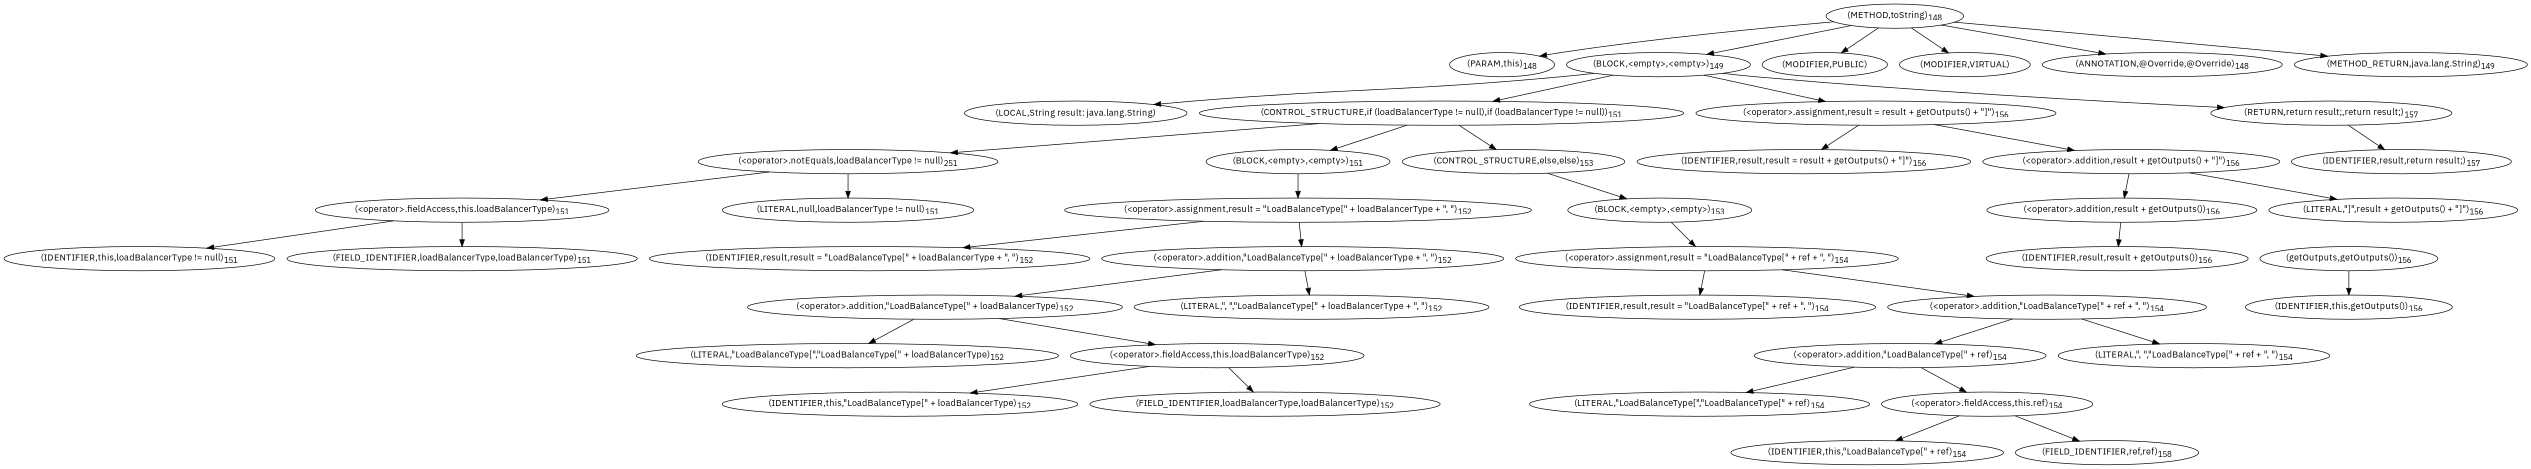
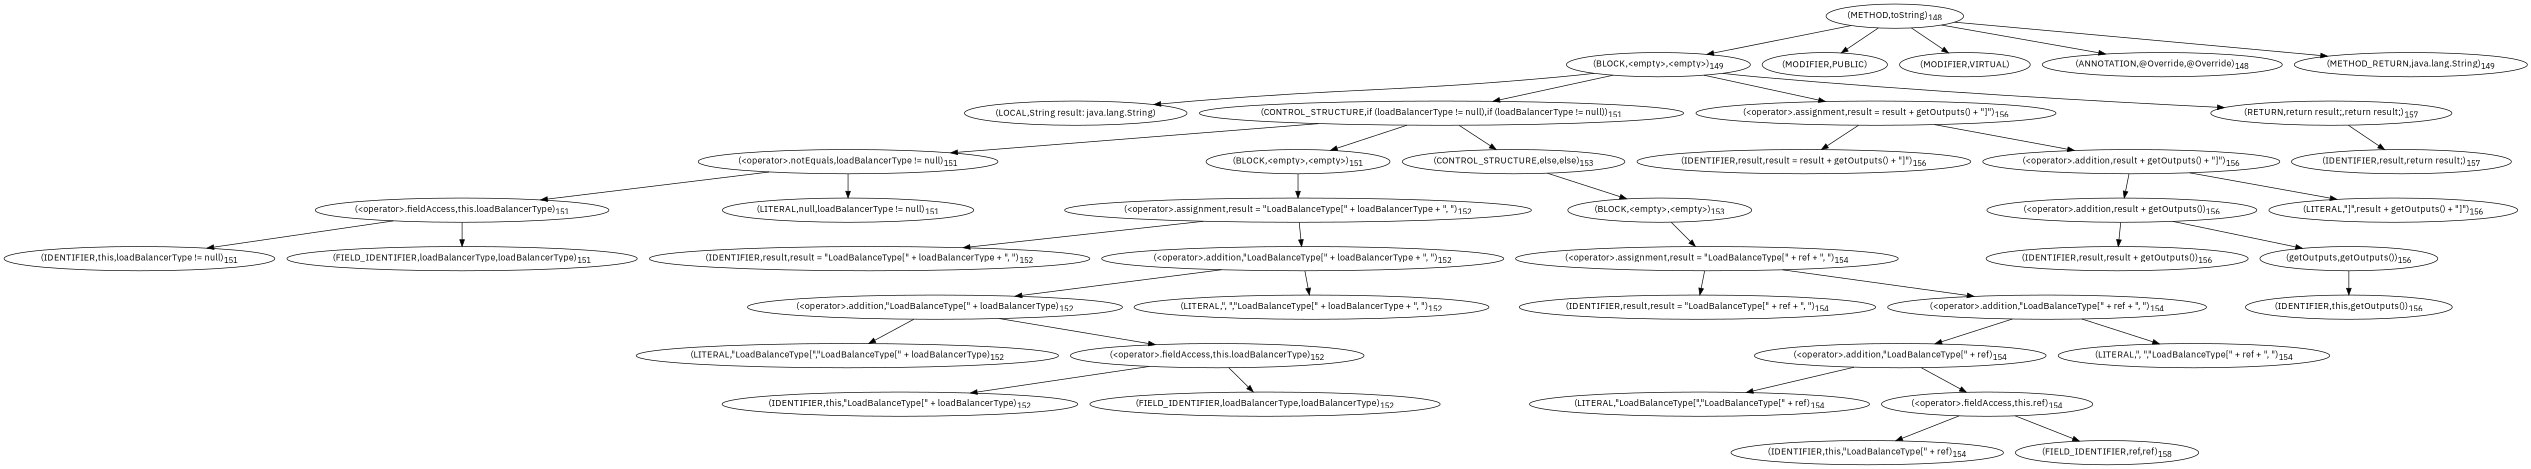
(1502, 65) -> none
(951, 161) -> (951, 161)
none -> (2234, 234)
